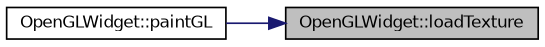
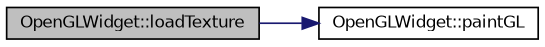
(247, 23) -> (281, 23)
